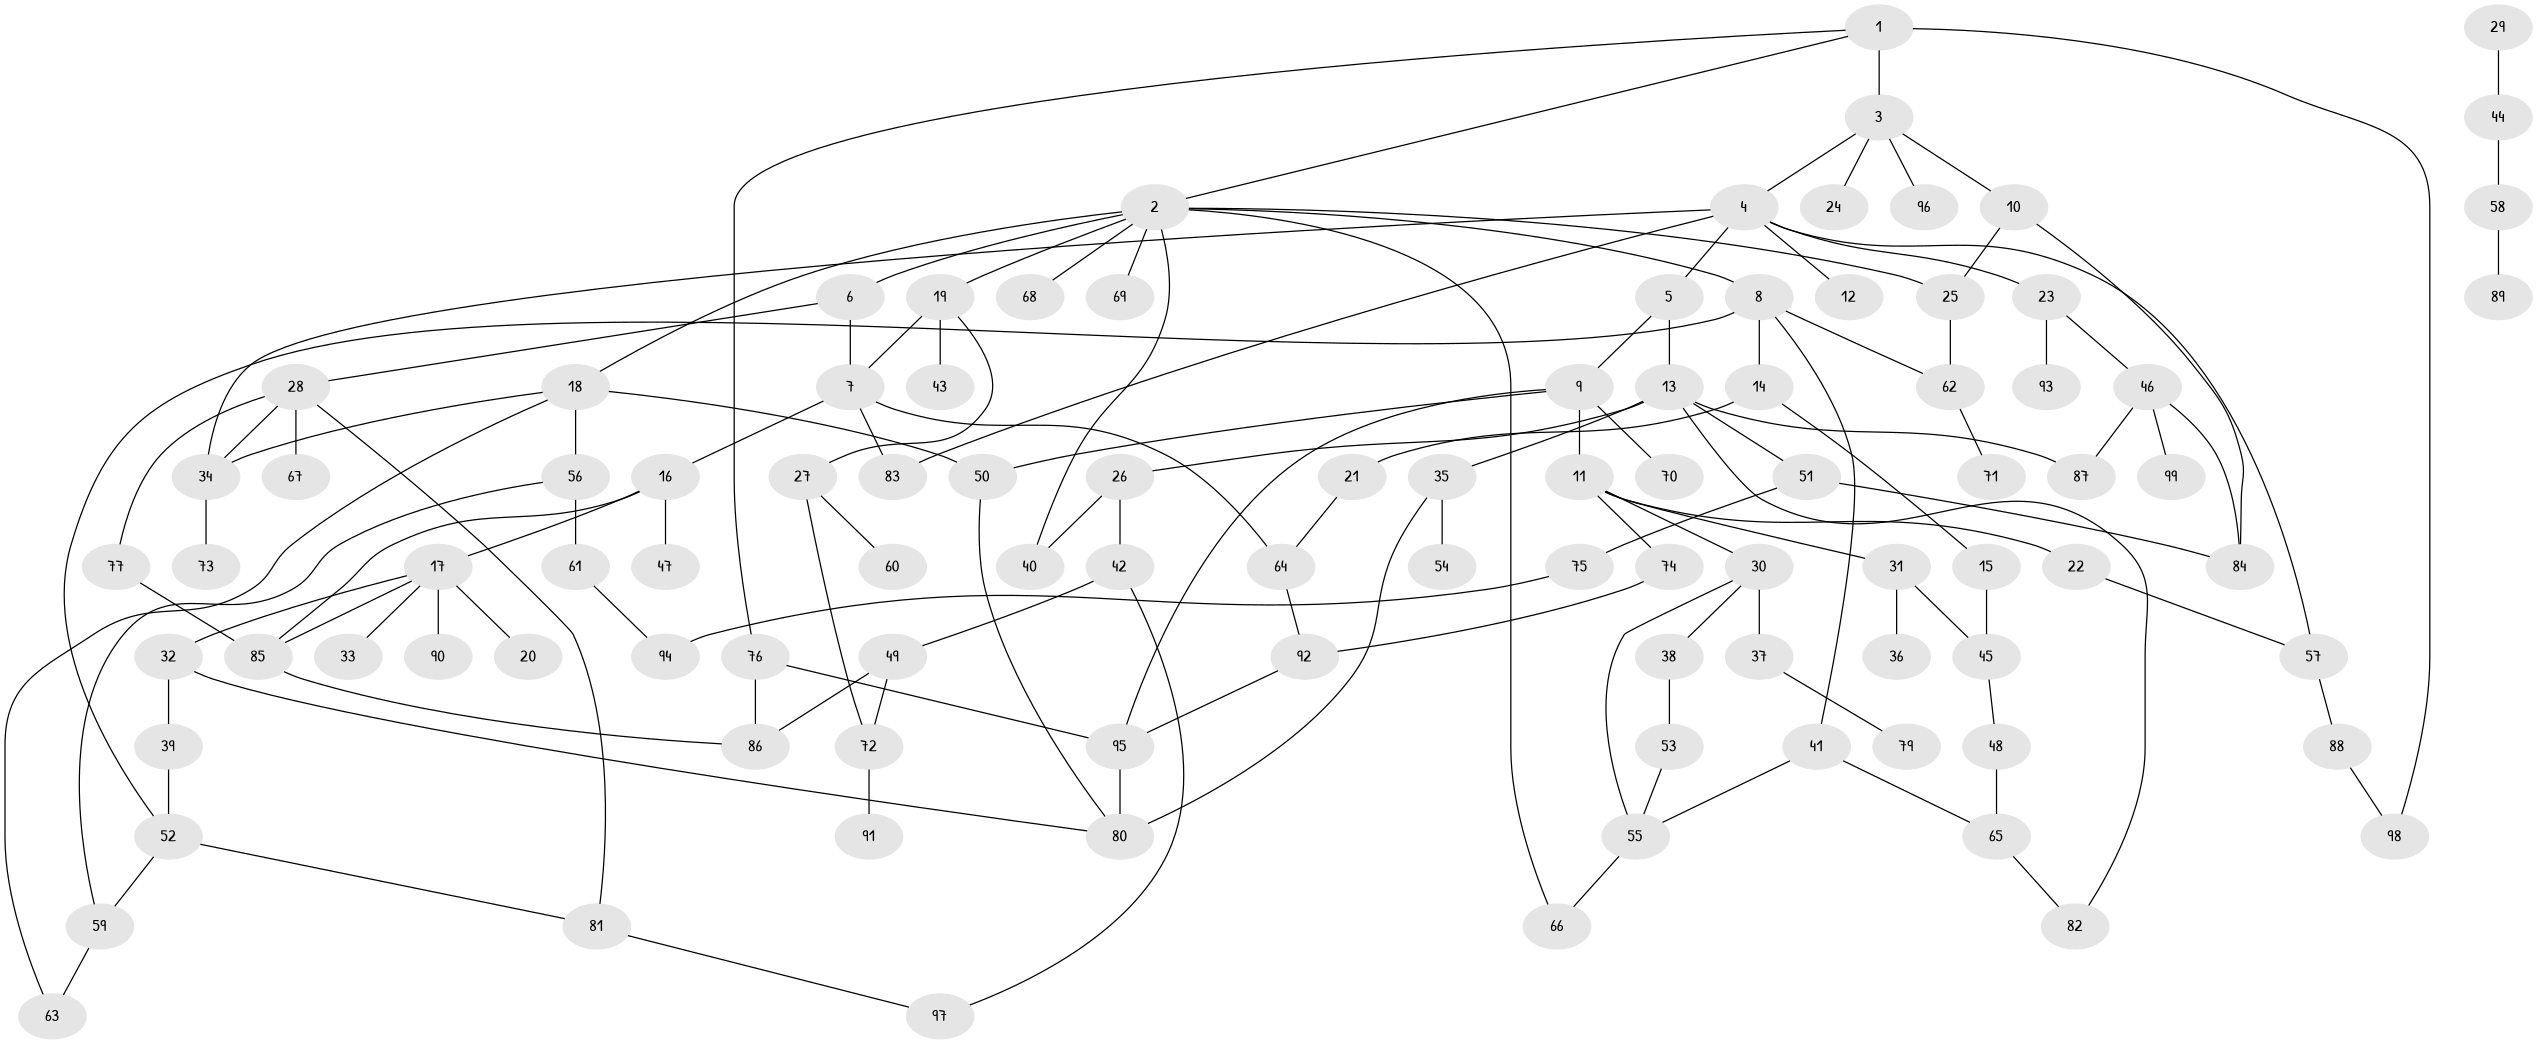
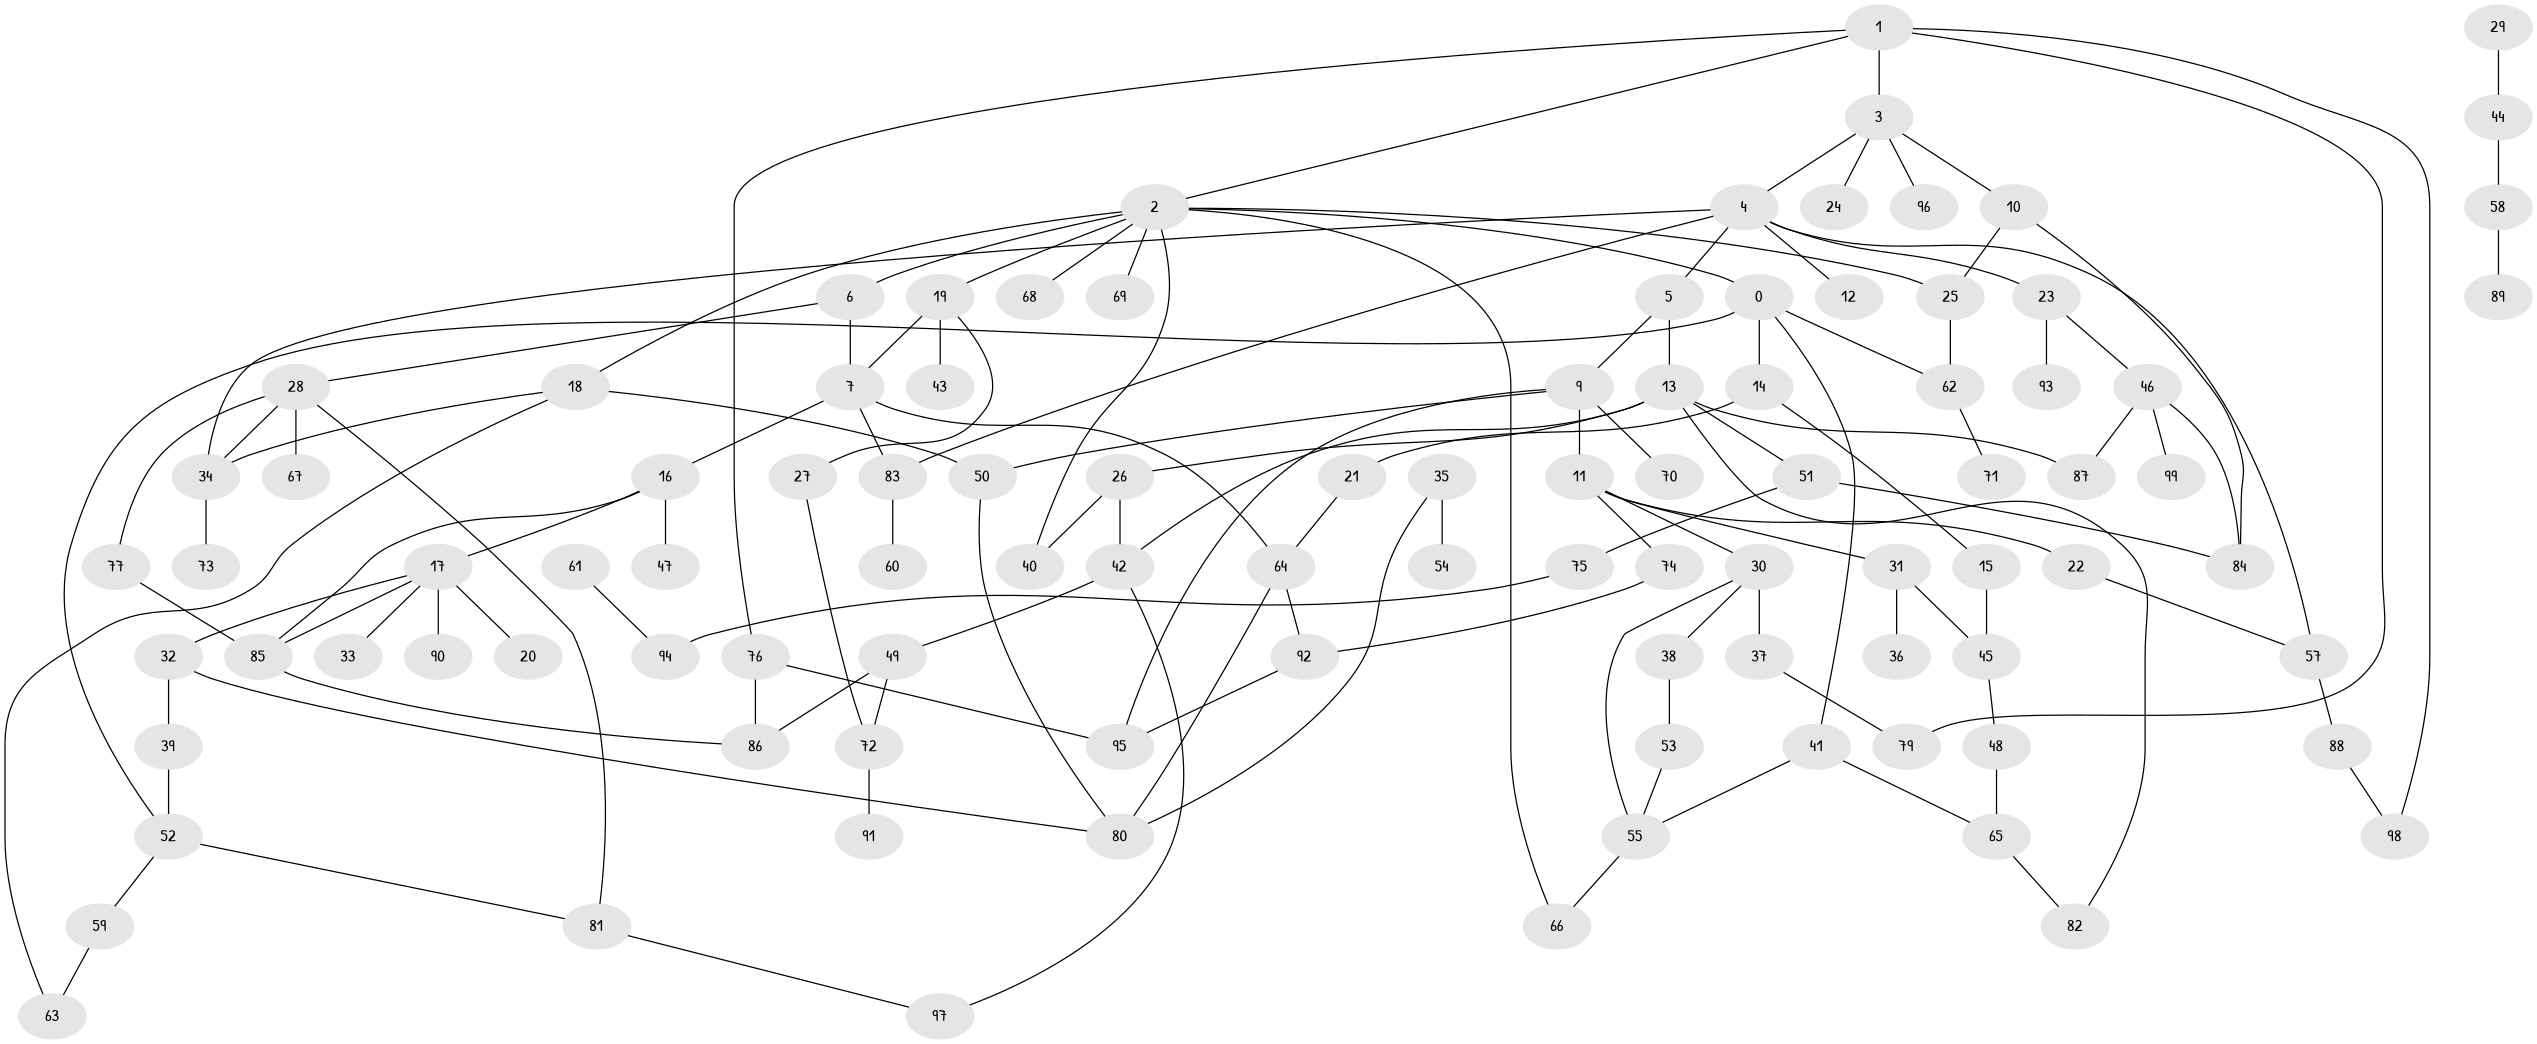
(1759, 297) -> (1759, 297)
none -> (2382, 404)
(1545, 440) -> (1380, 436)
(576, 477) -> none
(848, 522) -> (893, 522)
(1120, 792) -> (1211, 692)
